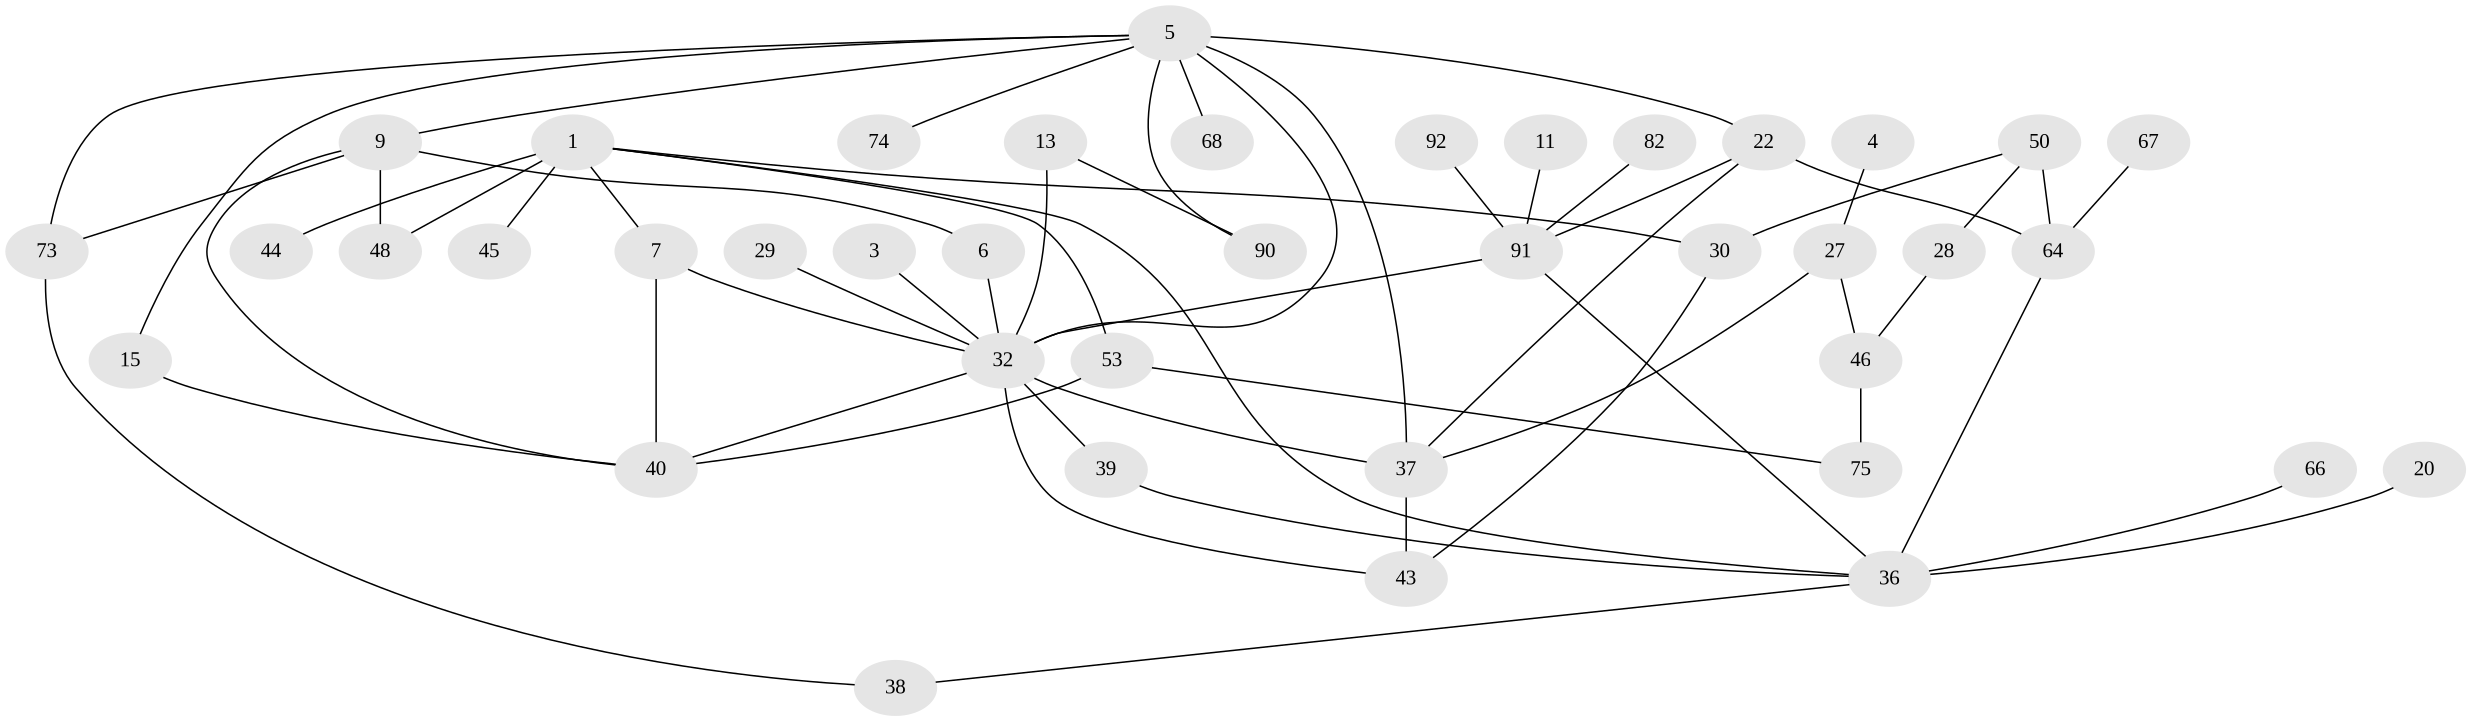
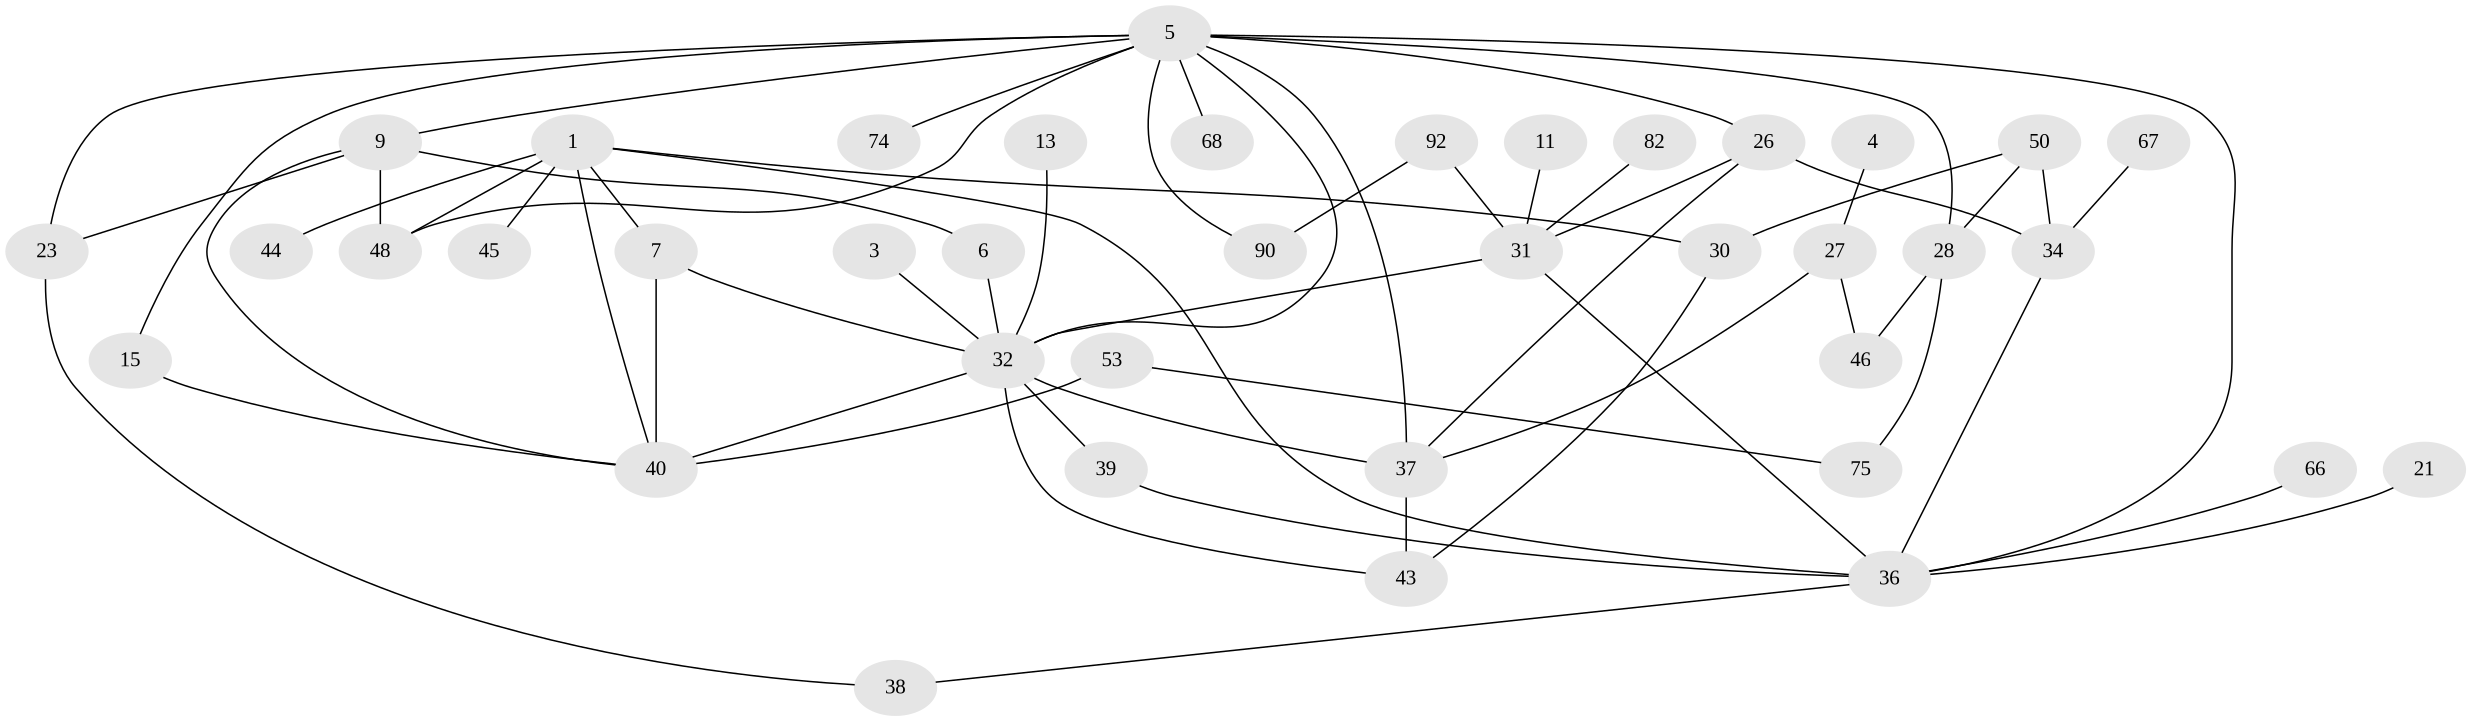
none -> (1629, 61)
none -> (2036, 74)
(1764, 142) -> (1764, 142)
(1163, 201) -> (1368, 186)
none -> (793, 210)
(1029, 220) -> (609, 307)
(47, 252) -> (47, 252)
(765, 252) -> none
(1521, 252) -> (1521, 252)
(2053, 252) -> (2053, 252)
(1861, 415) -> (1923, 367)
(2424, 470) -> (2424, 470)
